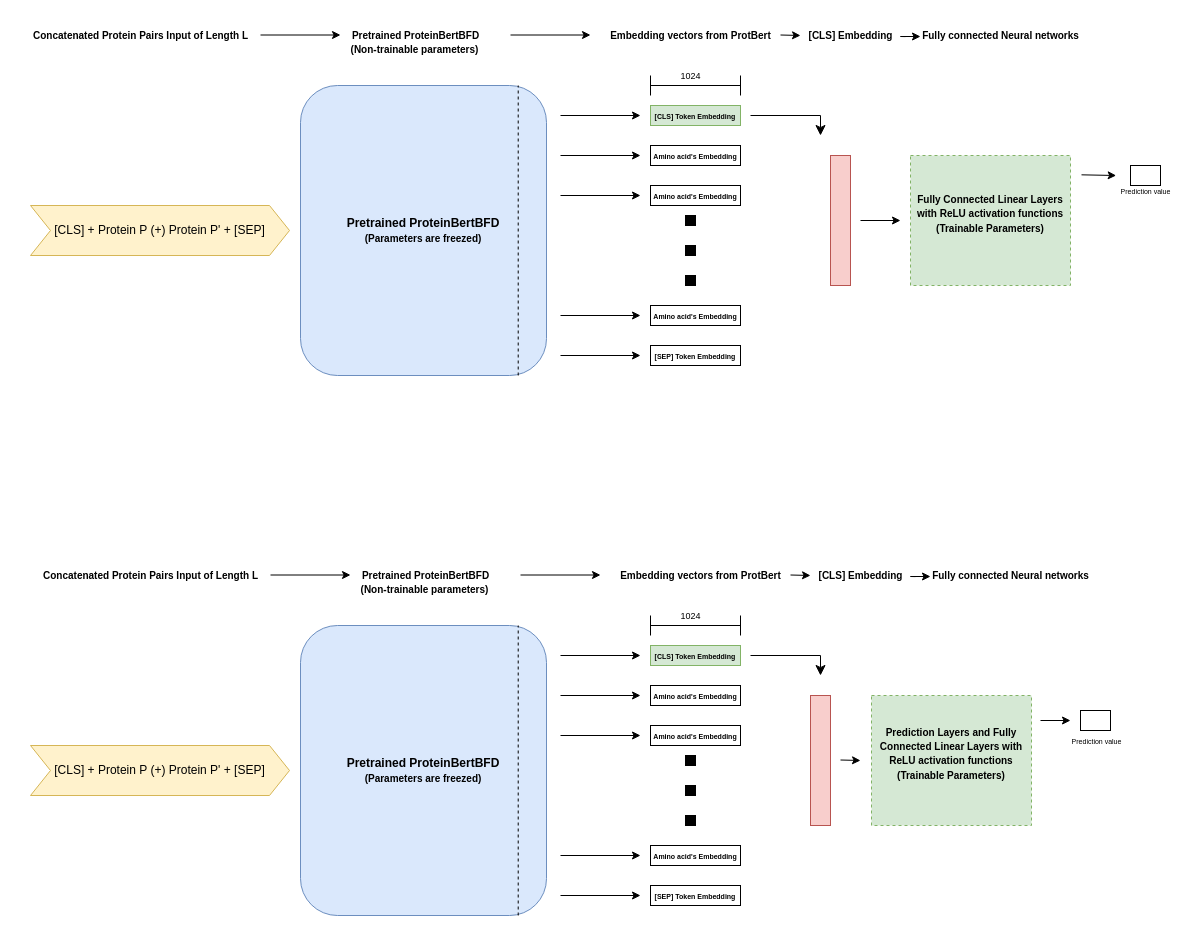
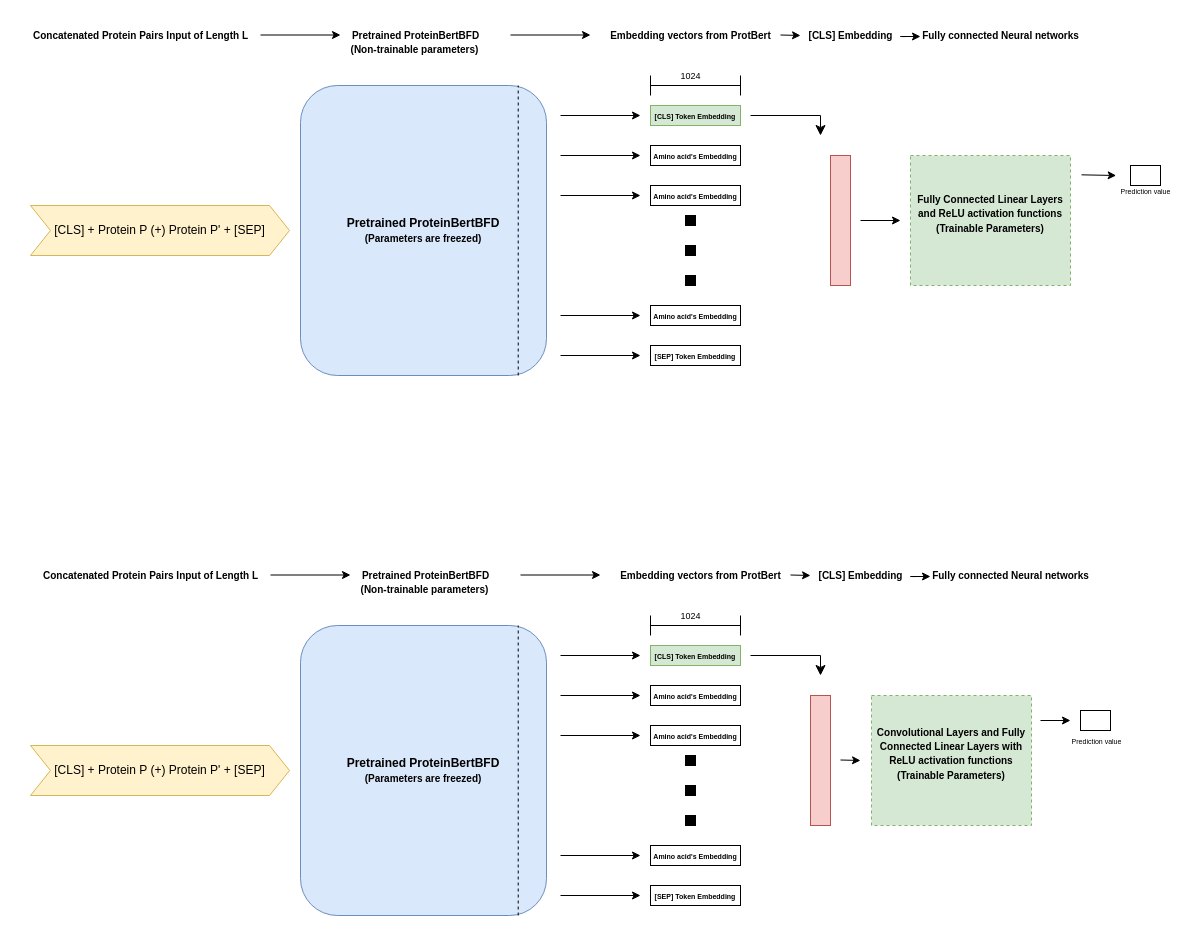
(991, 221) -> (991, 221)
(952, 761) -> (952, 761)
